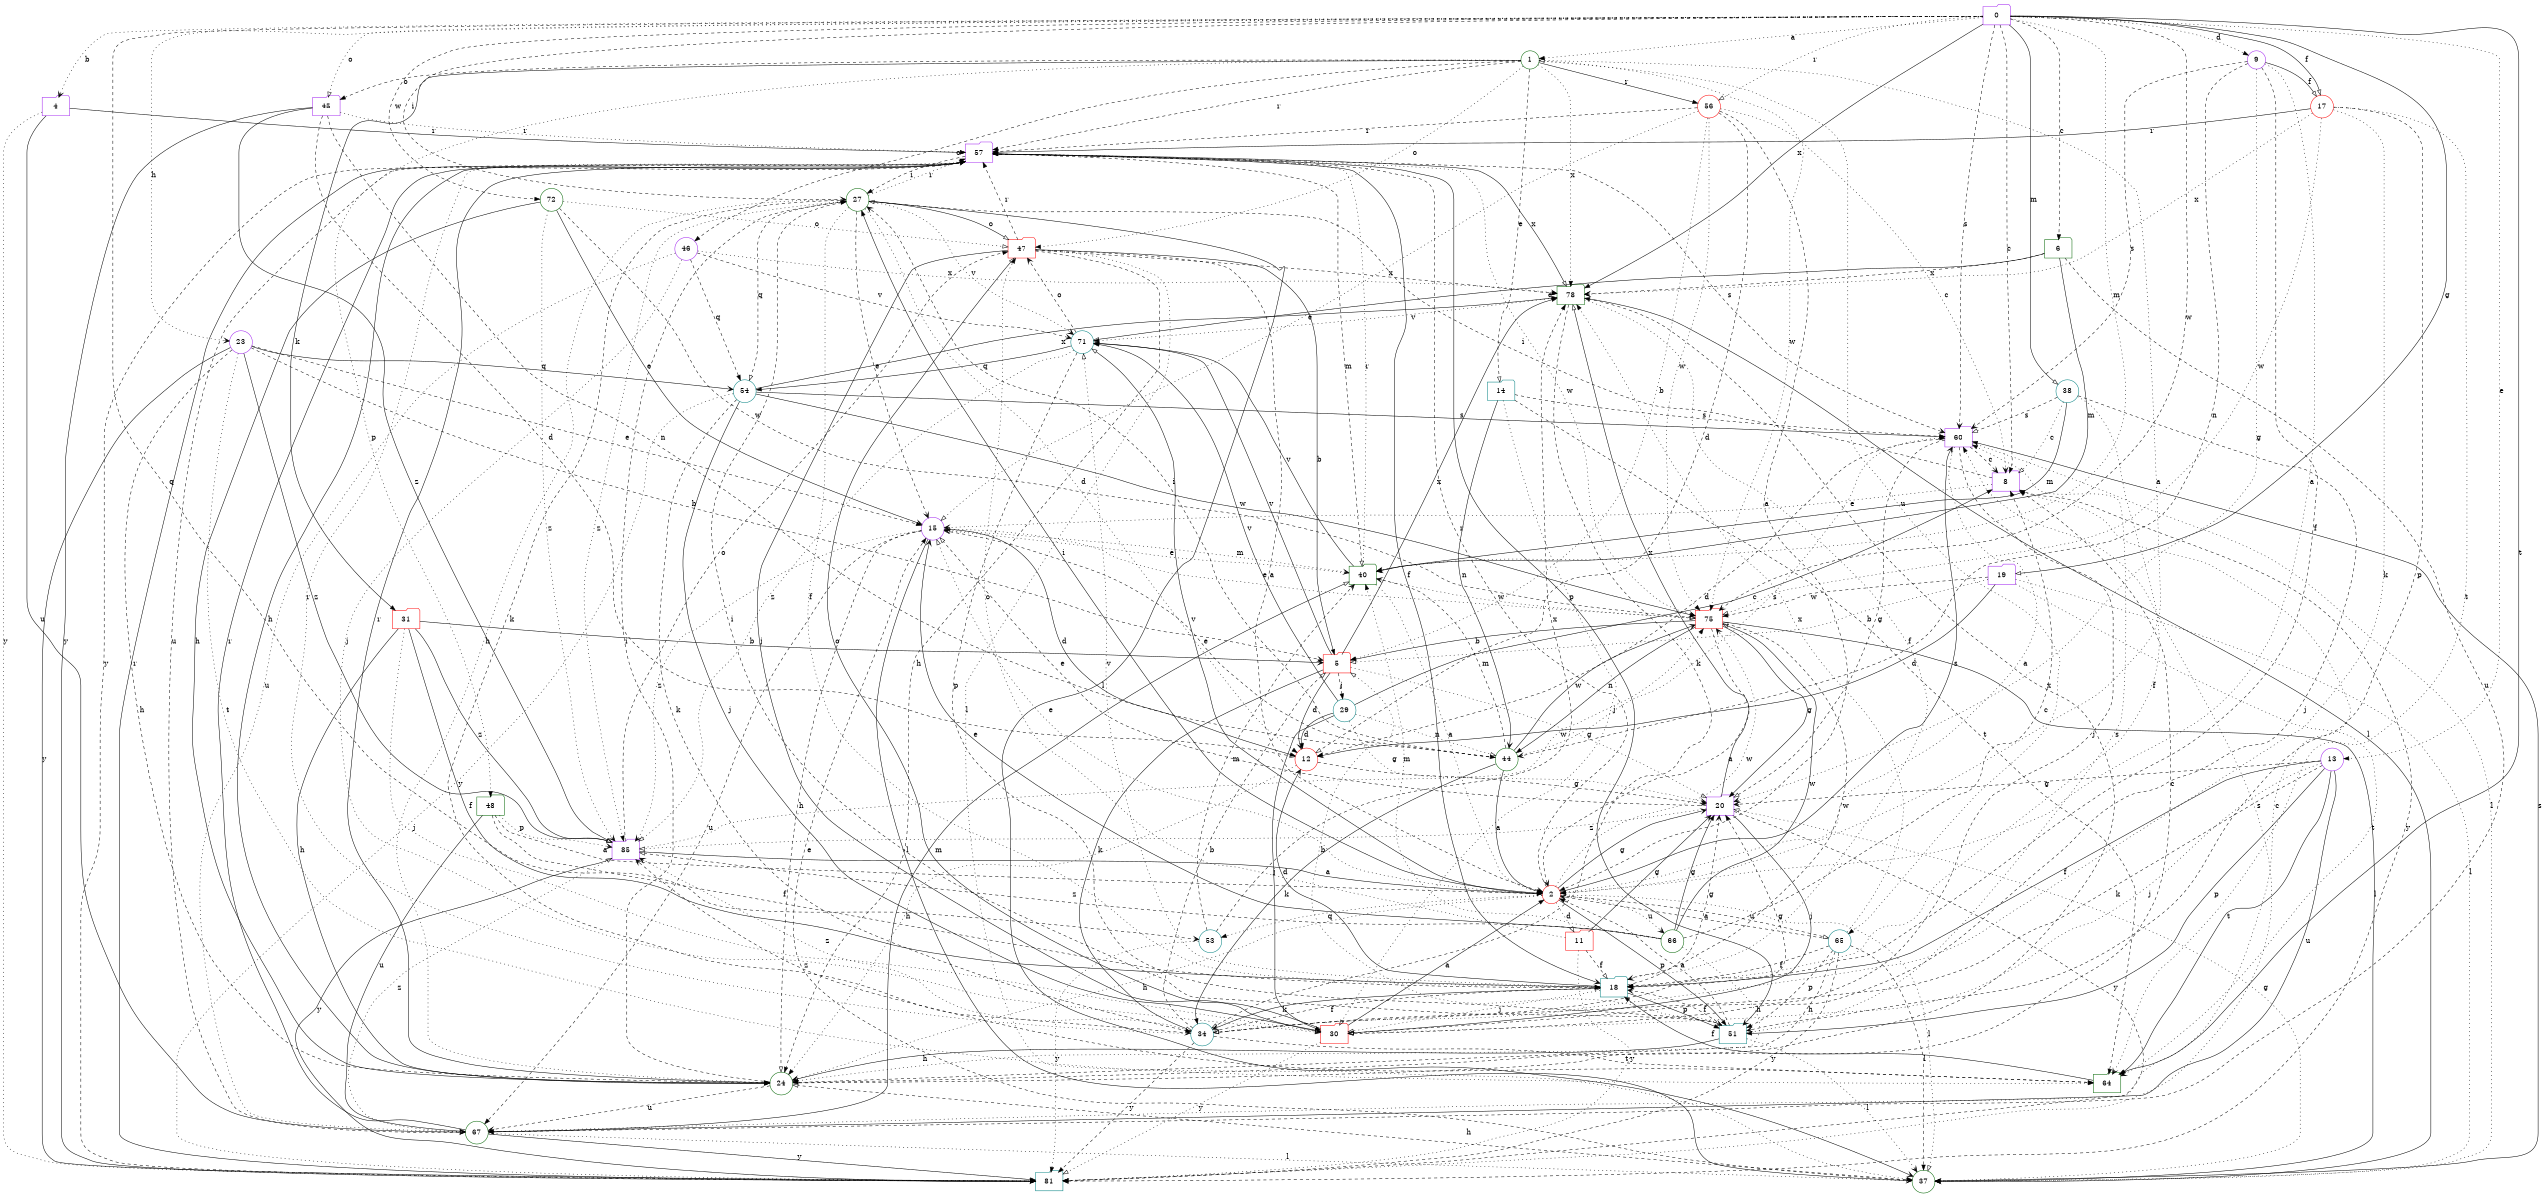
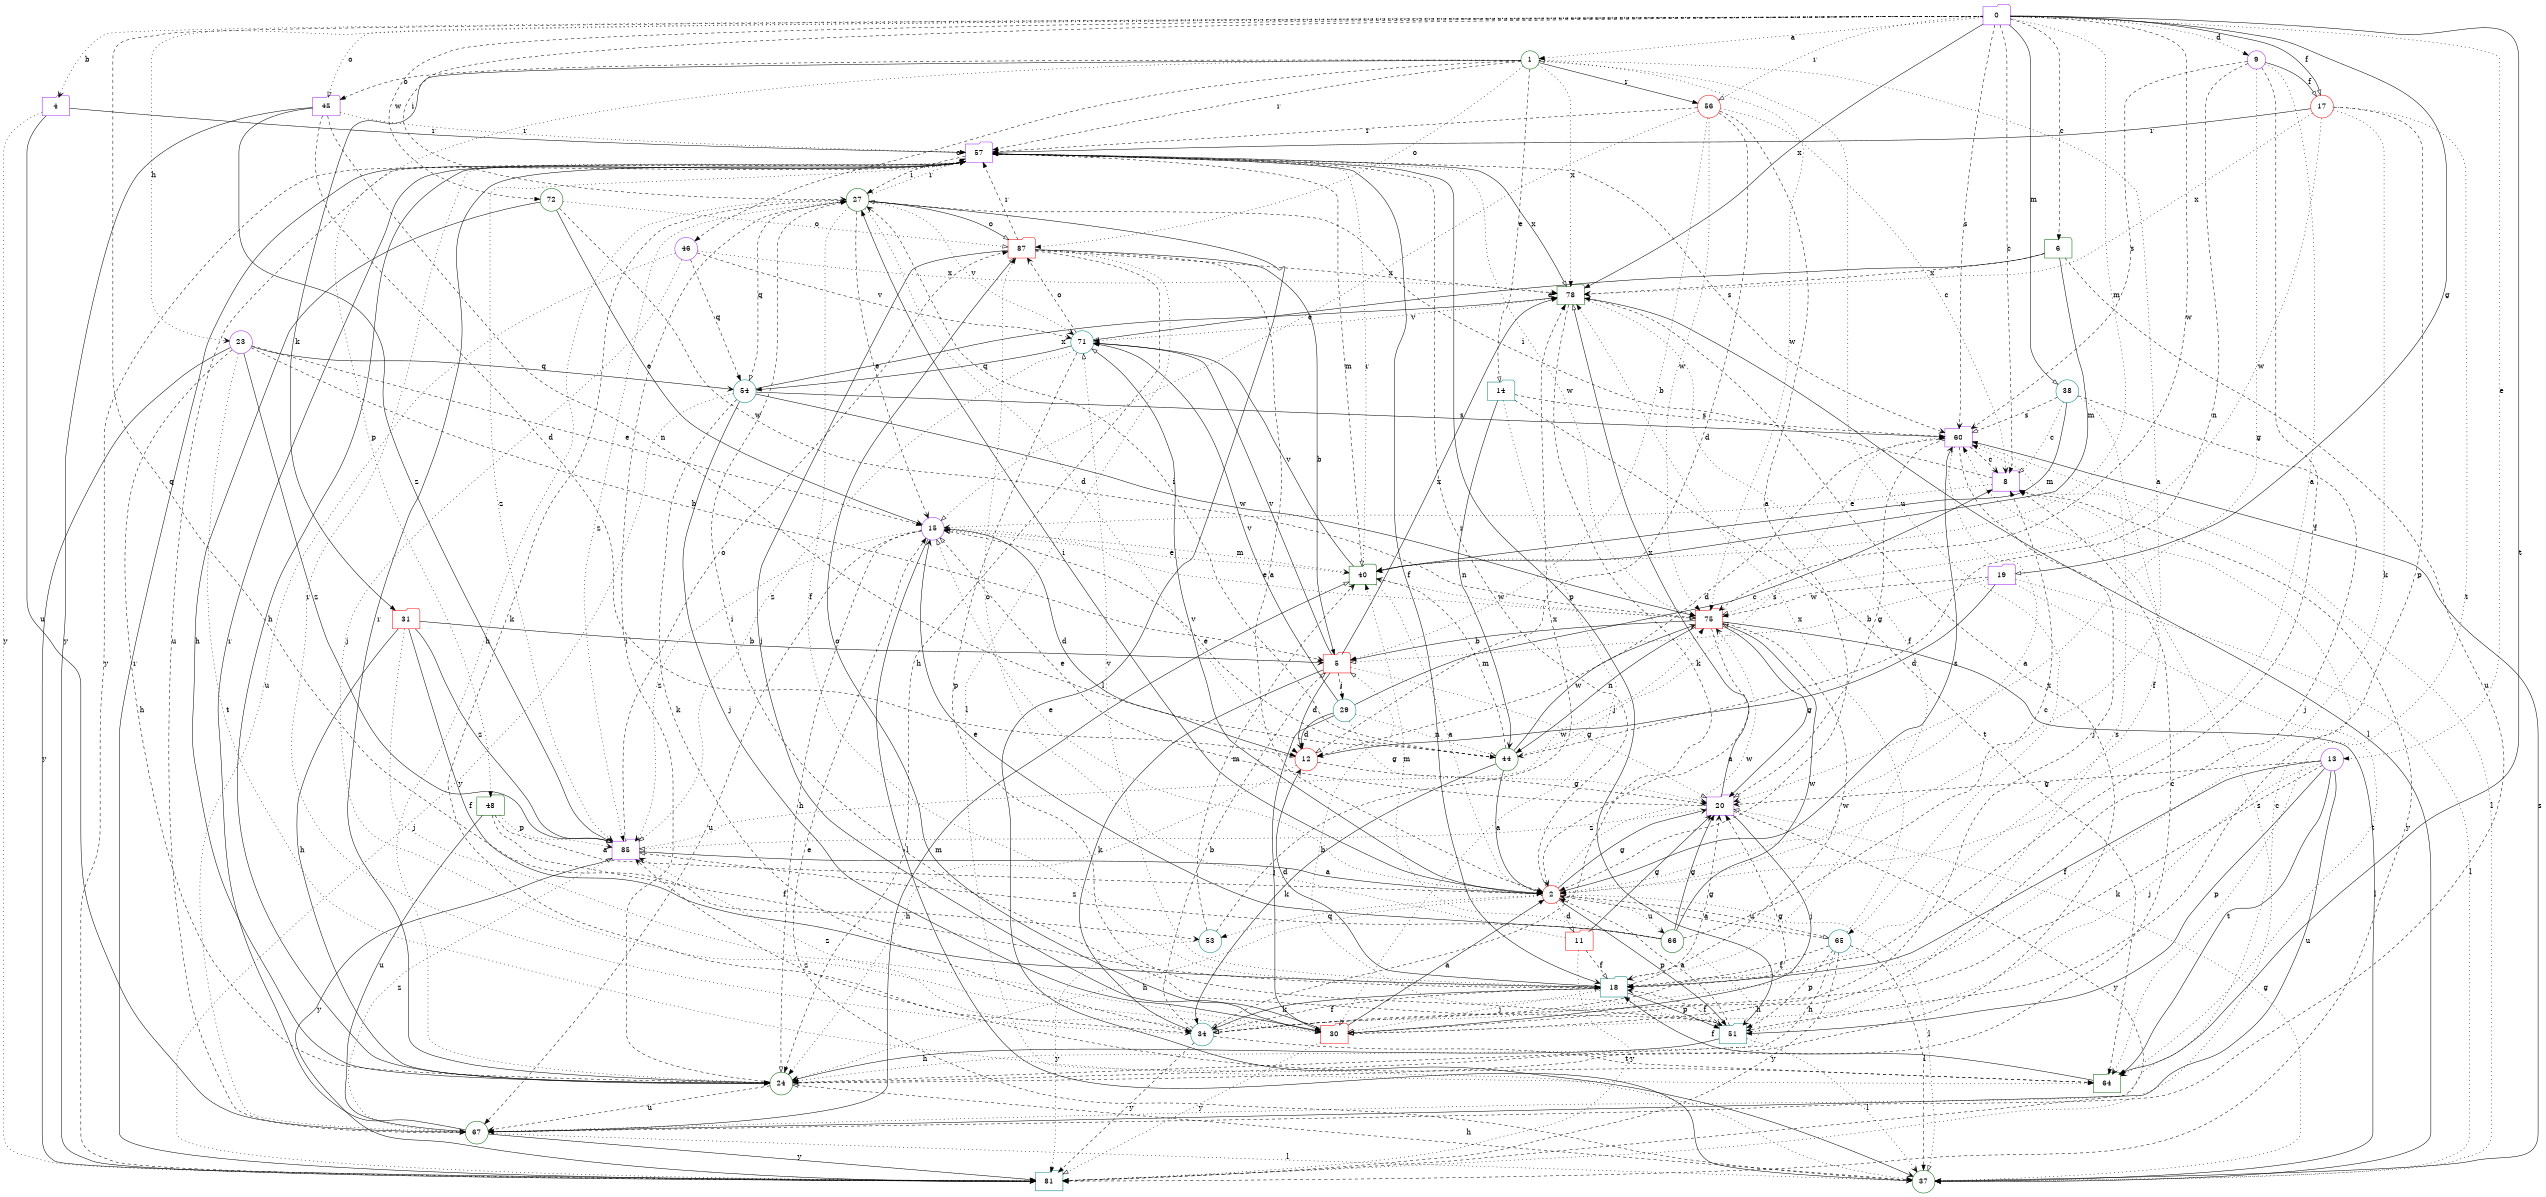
(1022, 249) -> (1022, 249)
(547, 528) -> (490, 288)
